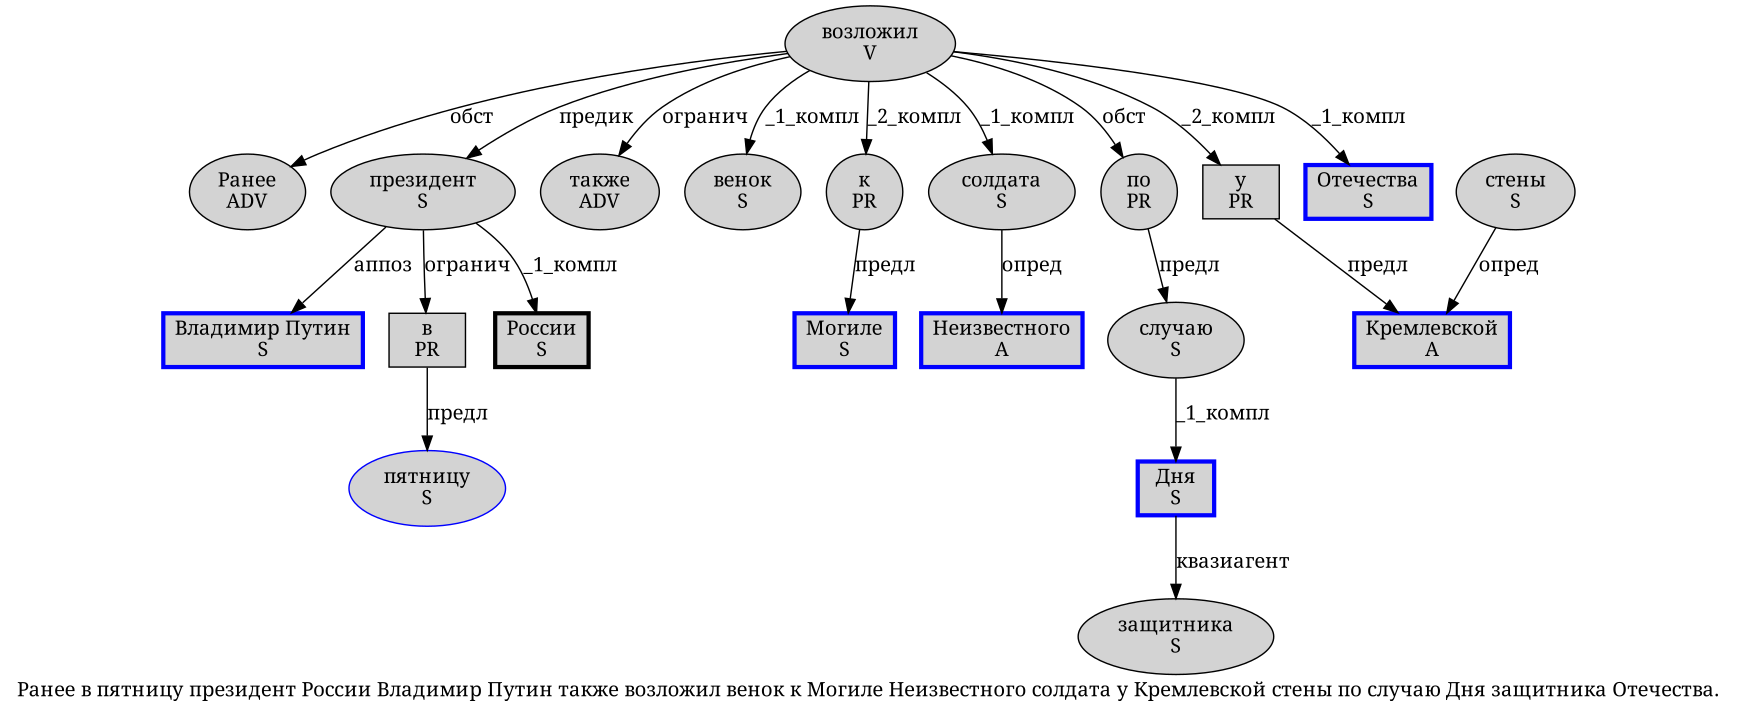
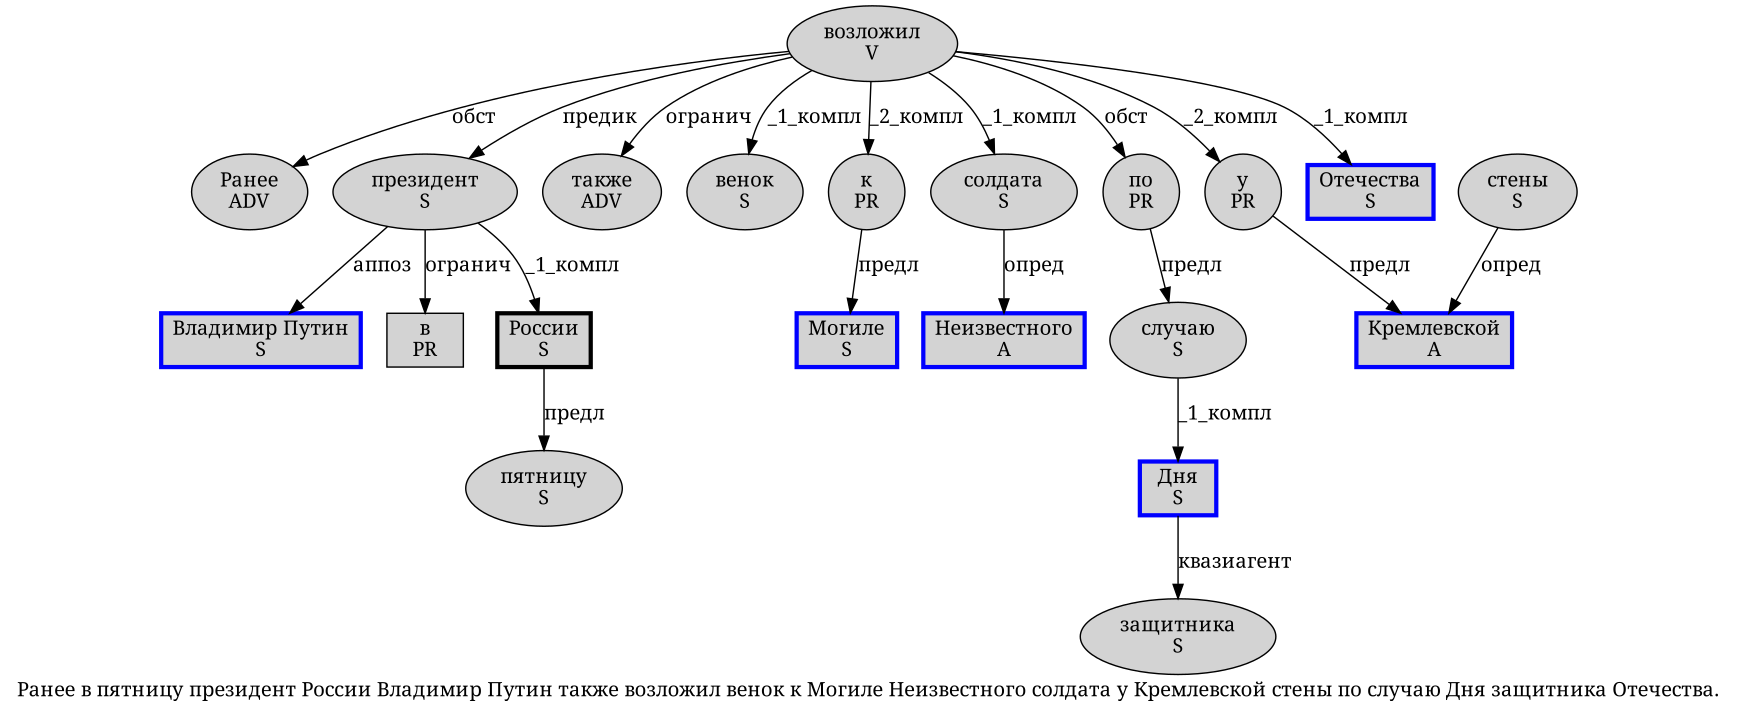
(1241, 192) -> (1243, 192)
(427, 402) -> (544, 402)
(427, 488) -> (544, 488)
